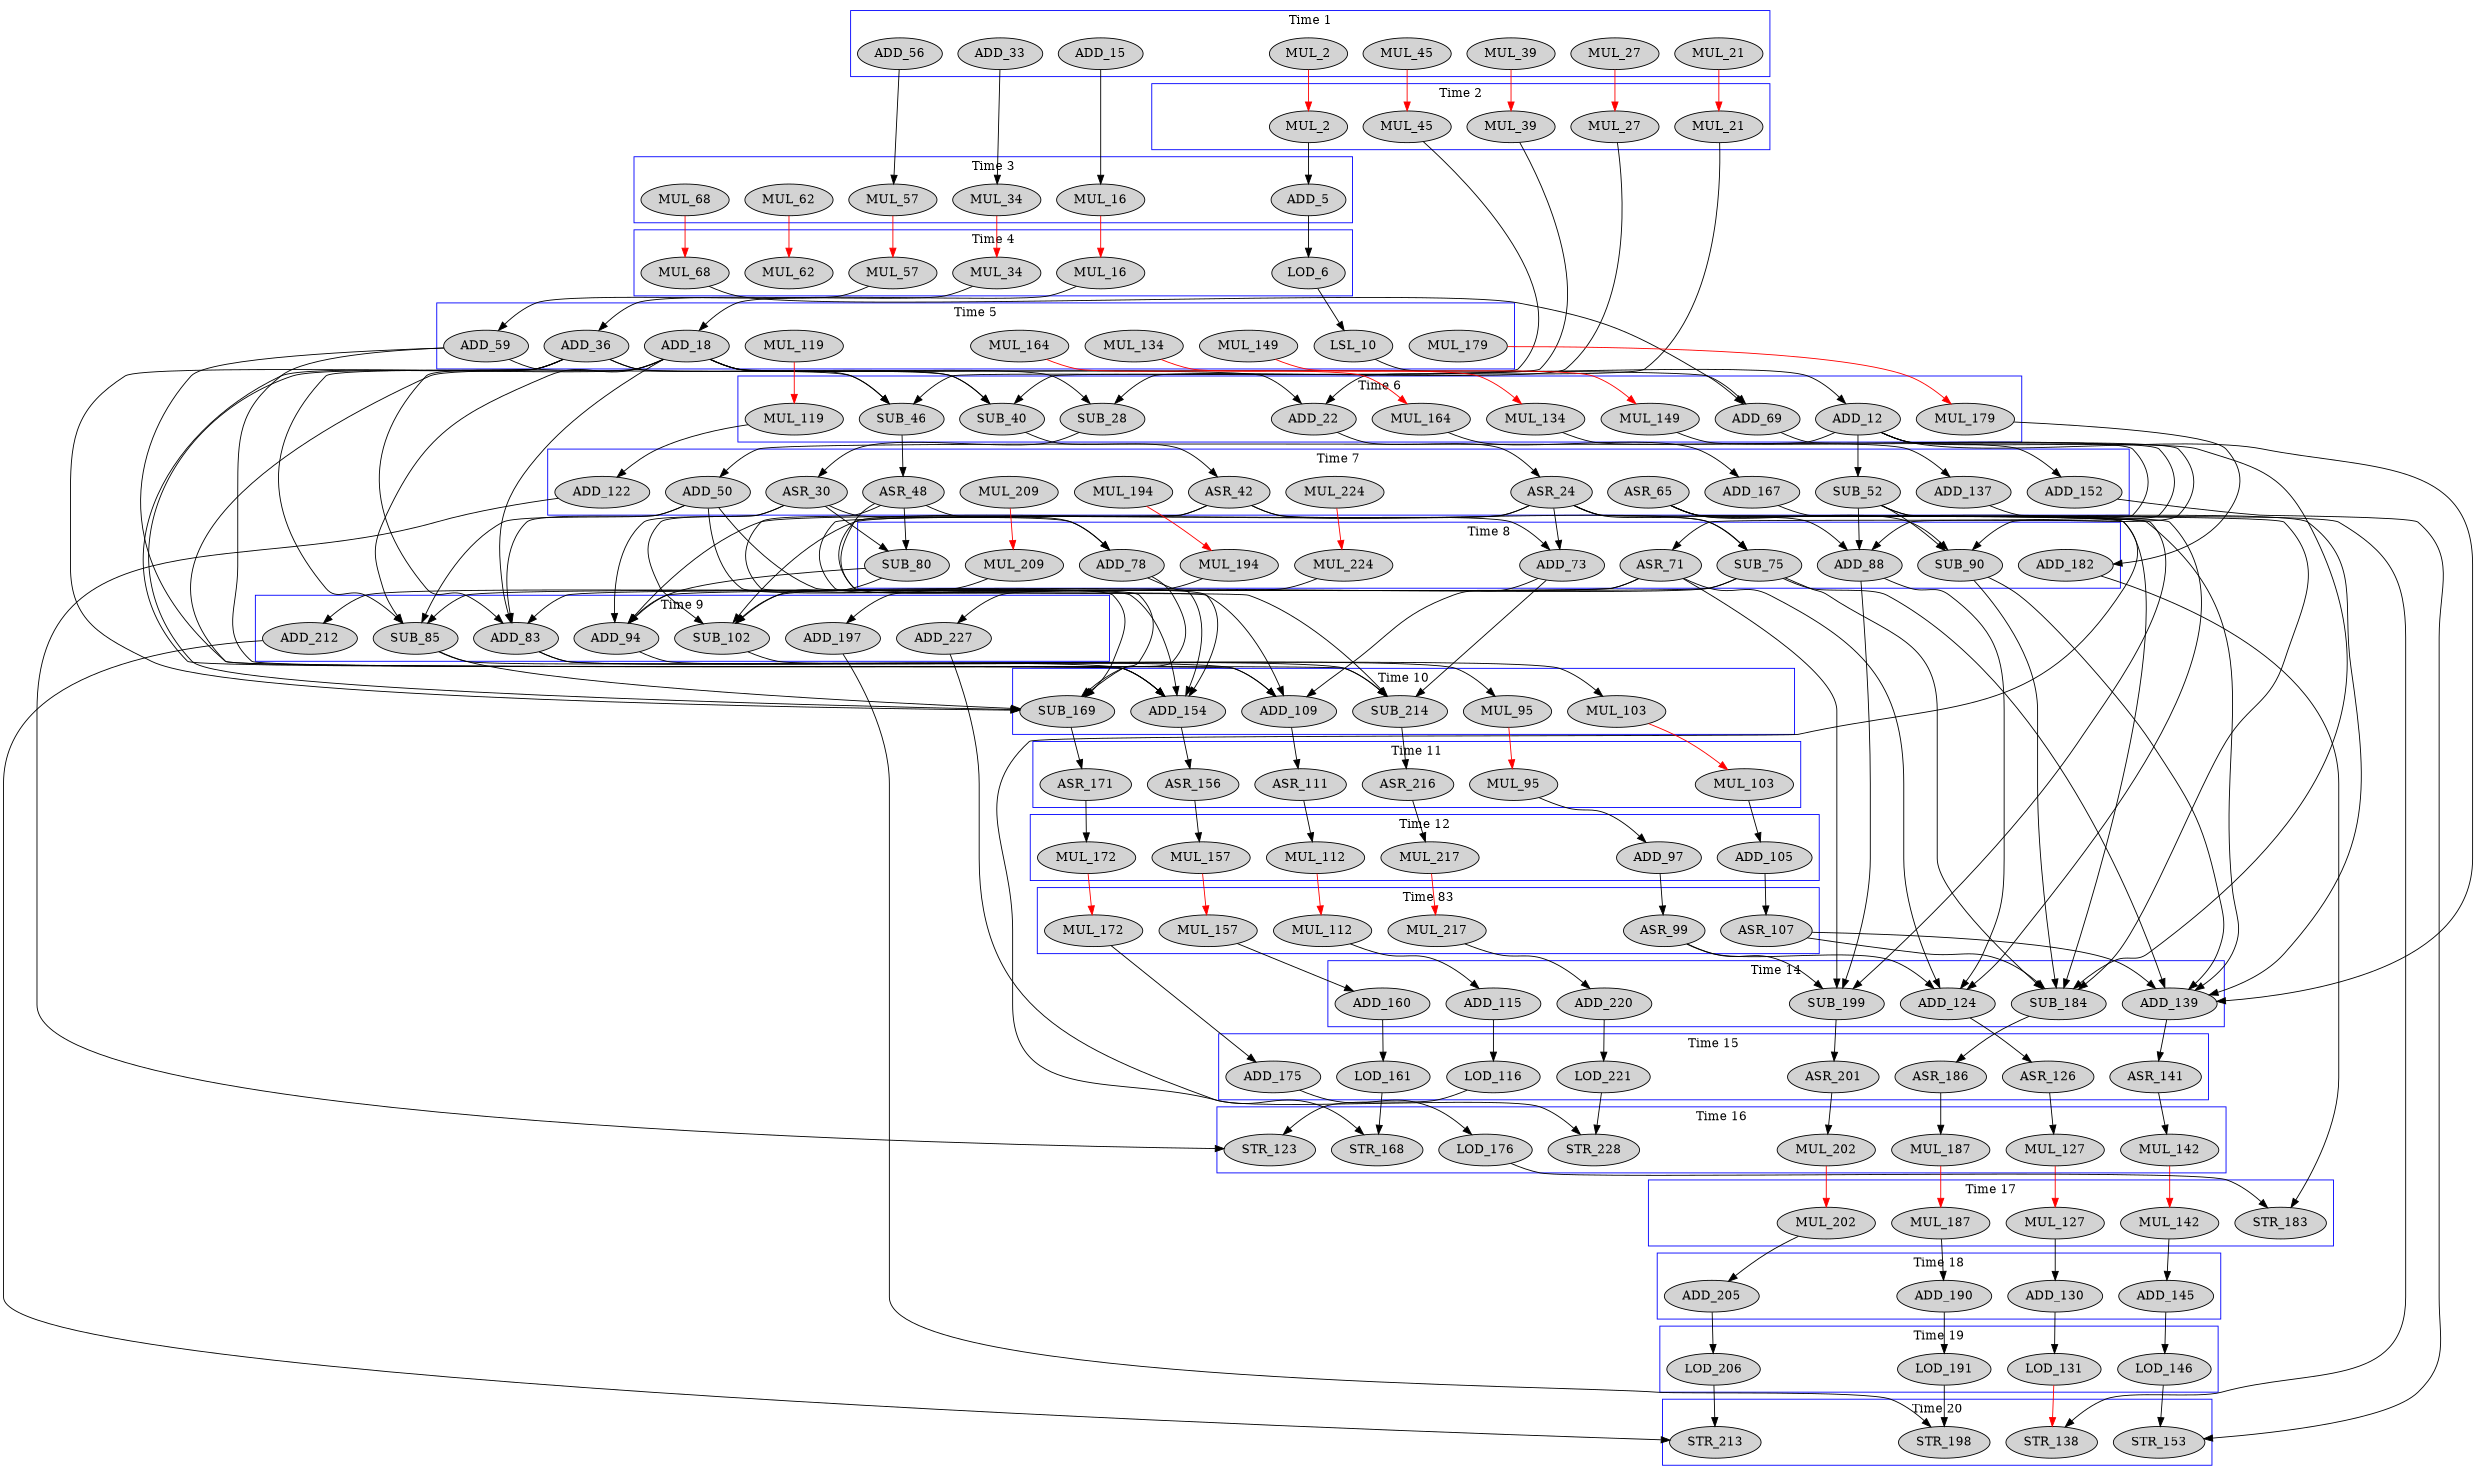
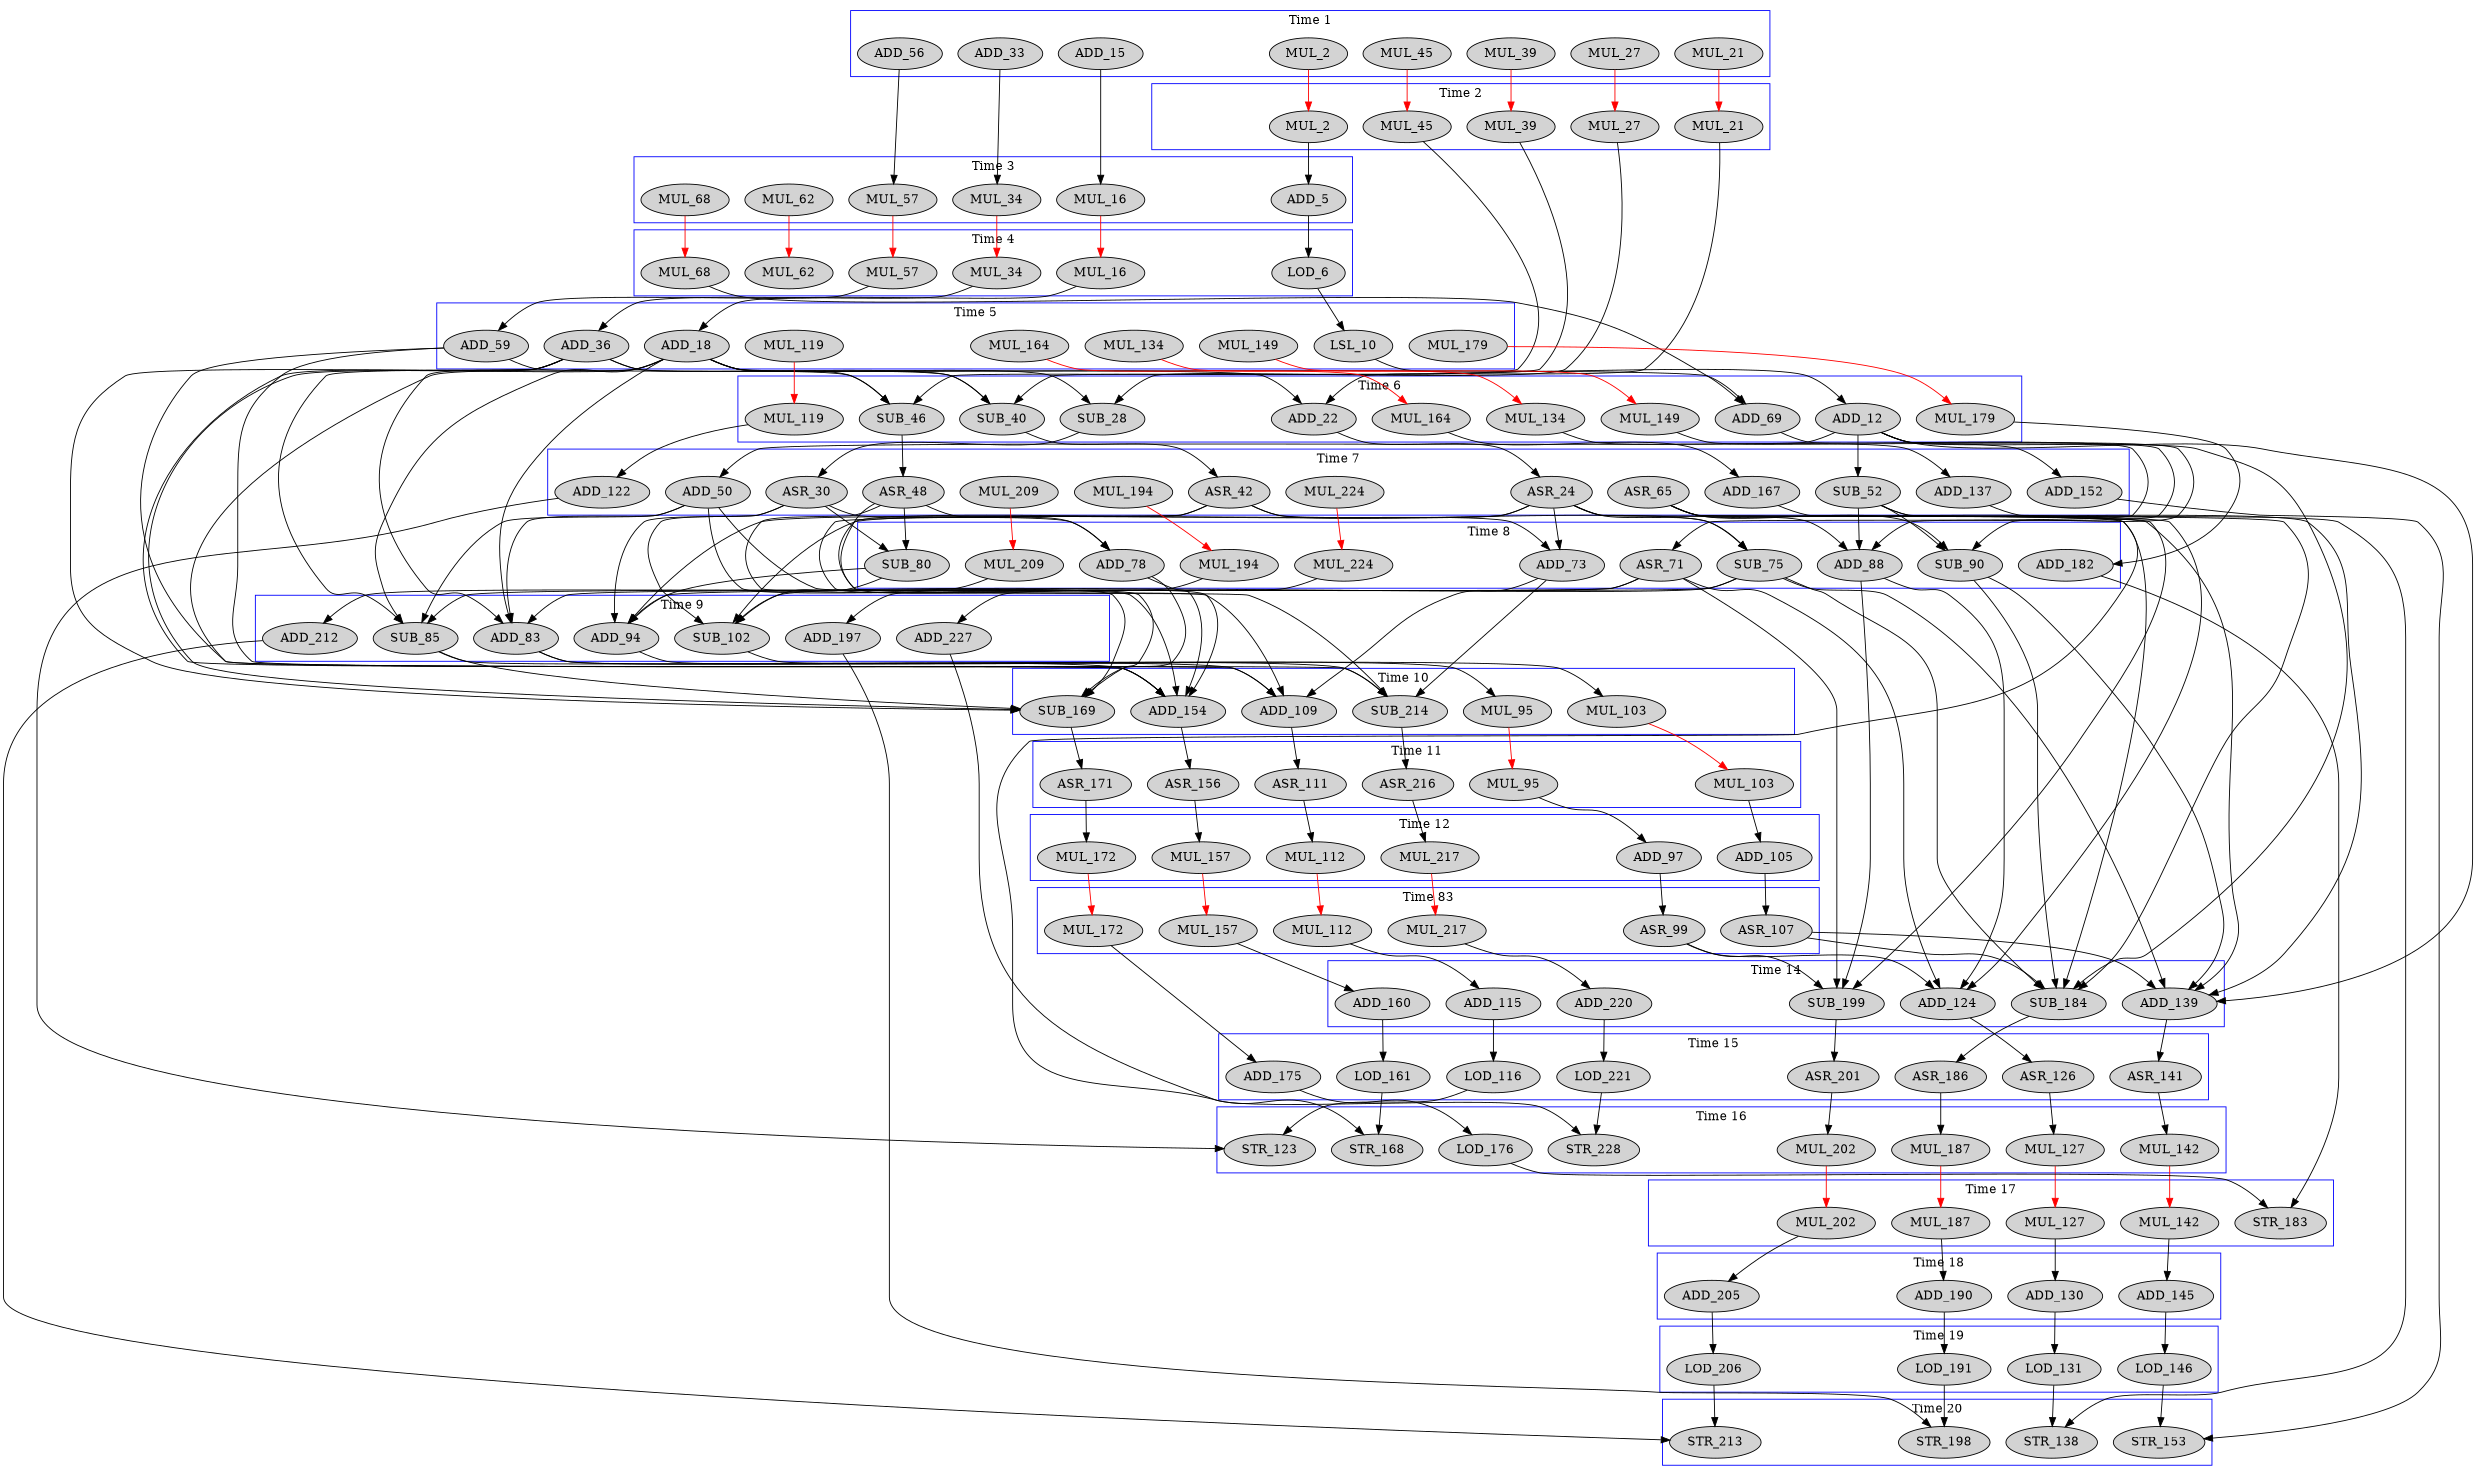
(2053, 1405) -> (2053, 1405)
